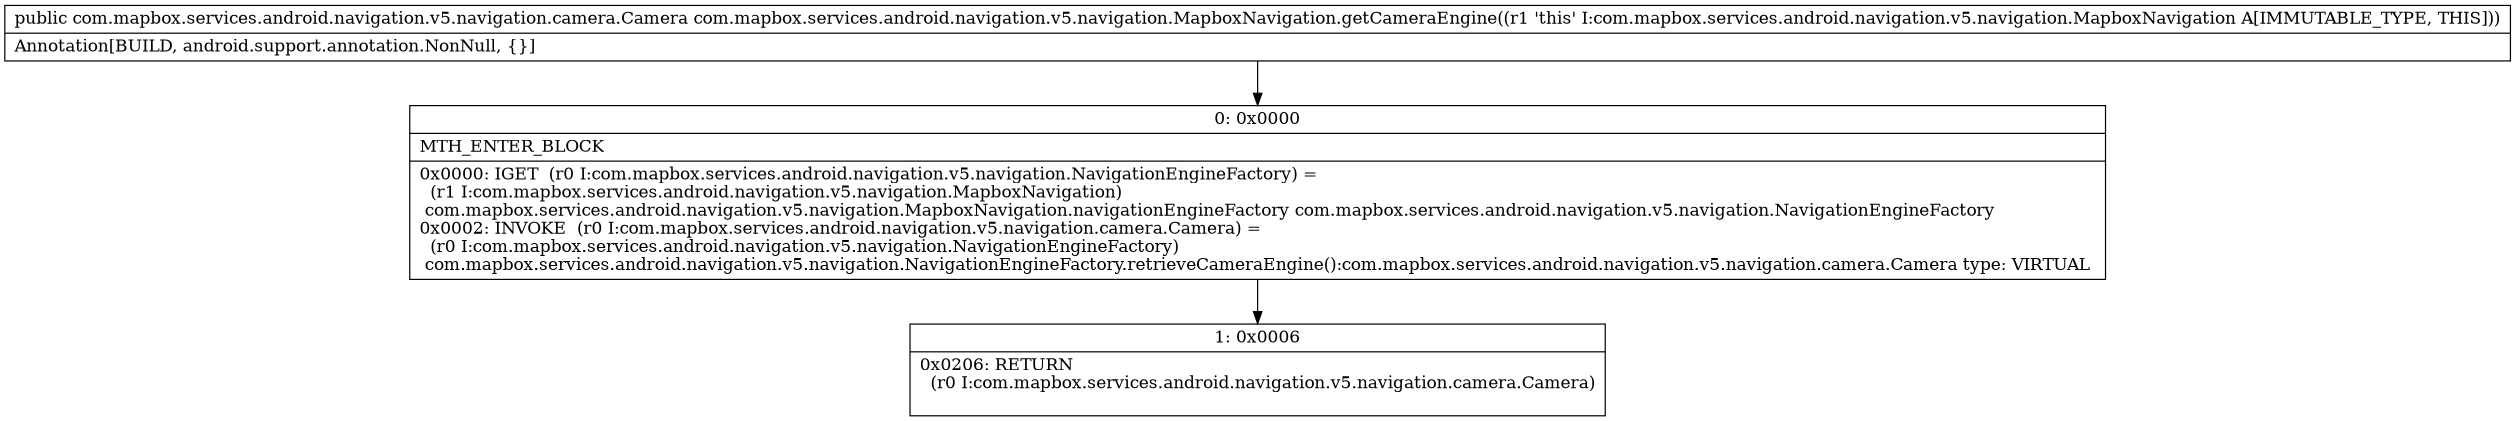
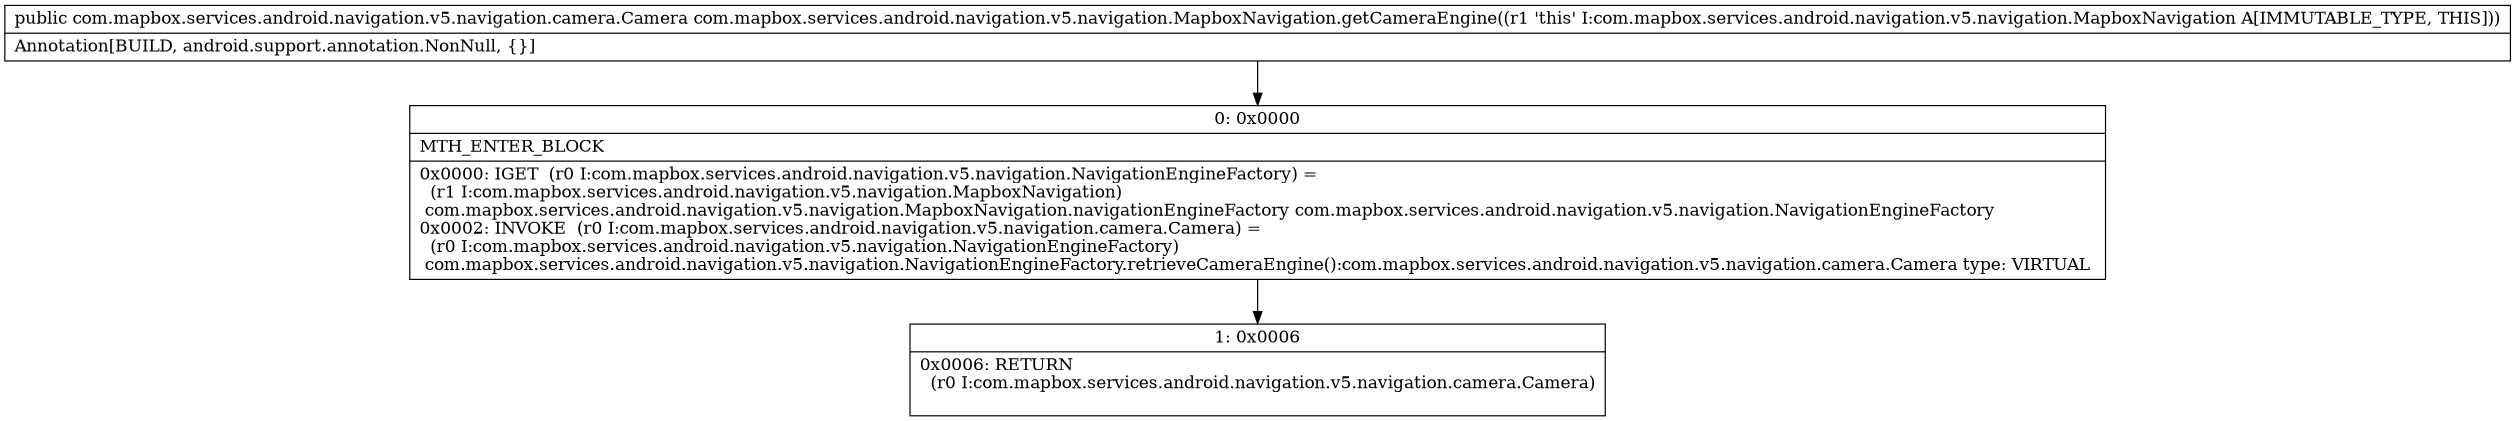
(1002, 365) -> (1002, 365)
